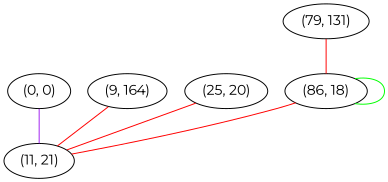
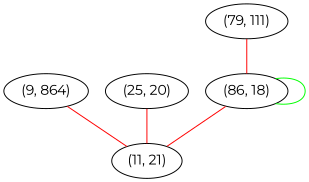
(326, 21) -> (247, 21)
(39, 91) -> none
(127, 91) -> (46, 91)
